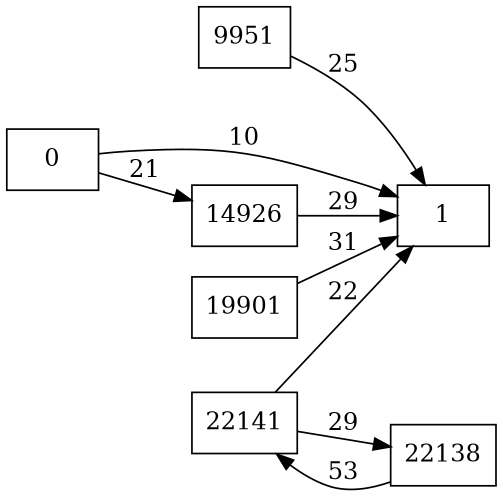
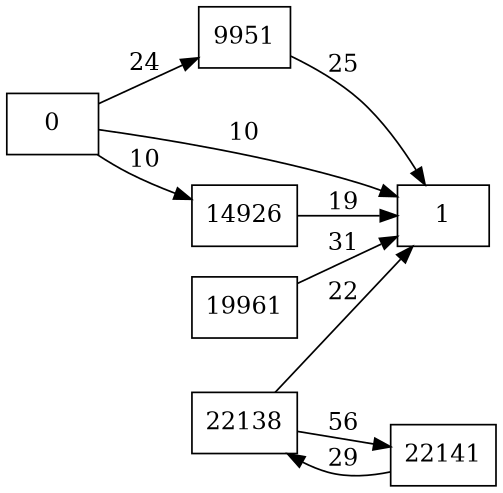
none -> (141, 84)
(145, 171) -> (145, 161)
(344, 203) -> (344, 203)
(245, 307) -> (245, 307)
(338, 326) -> (338, 326)
(344, 473) -> (344, 424)
